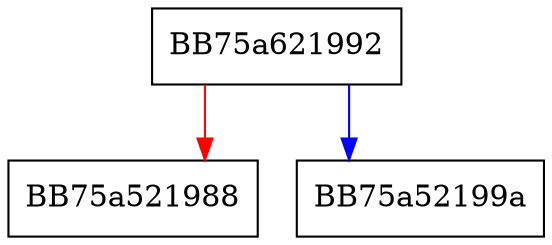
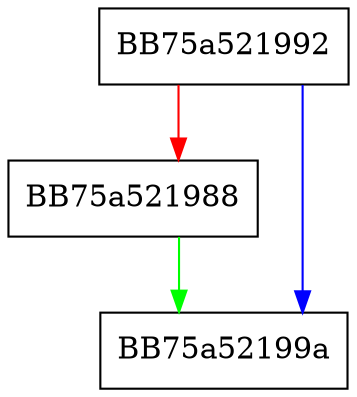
(277, 46) -> (224, 46)
none -> (179, 264)
